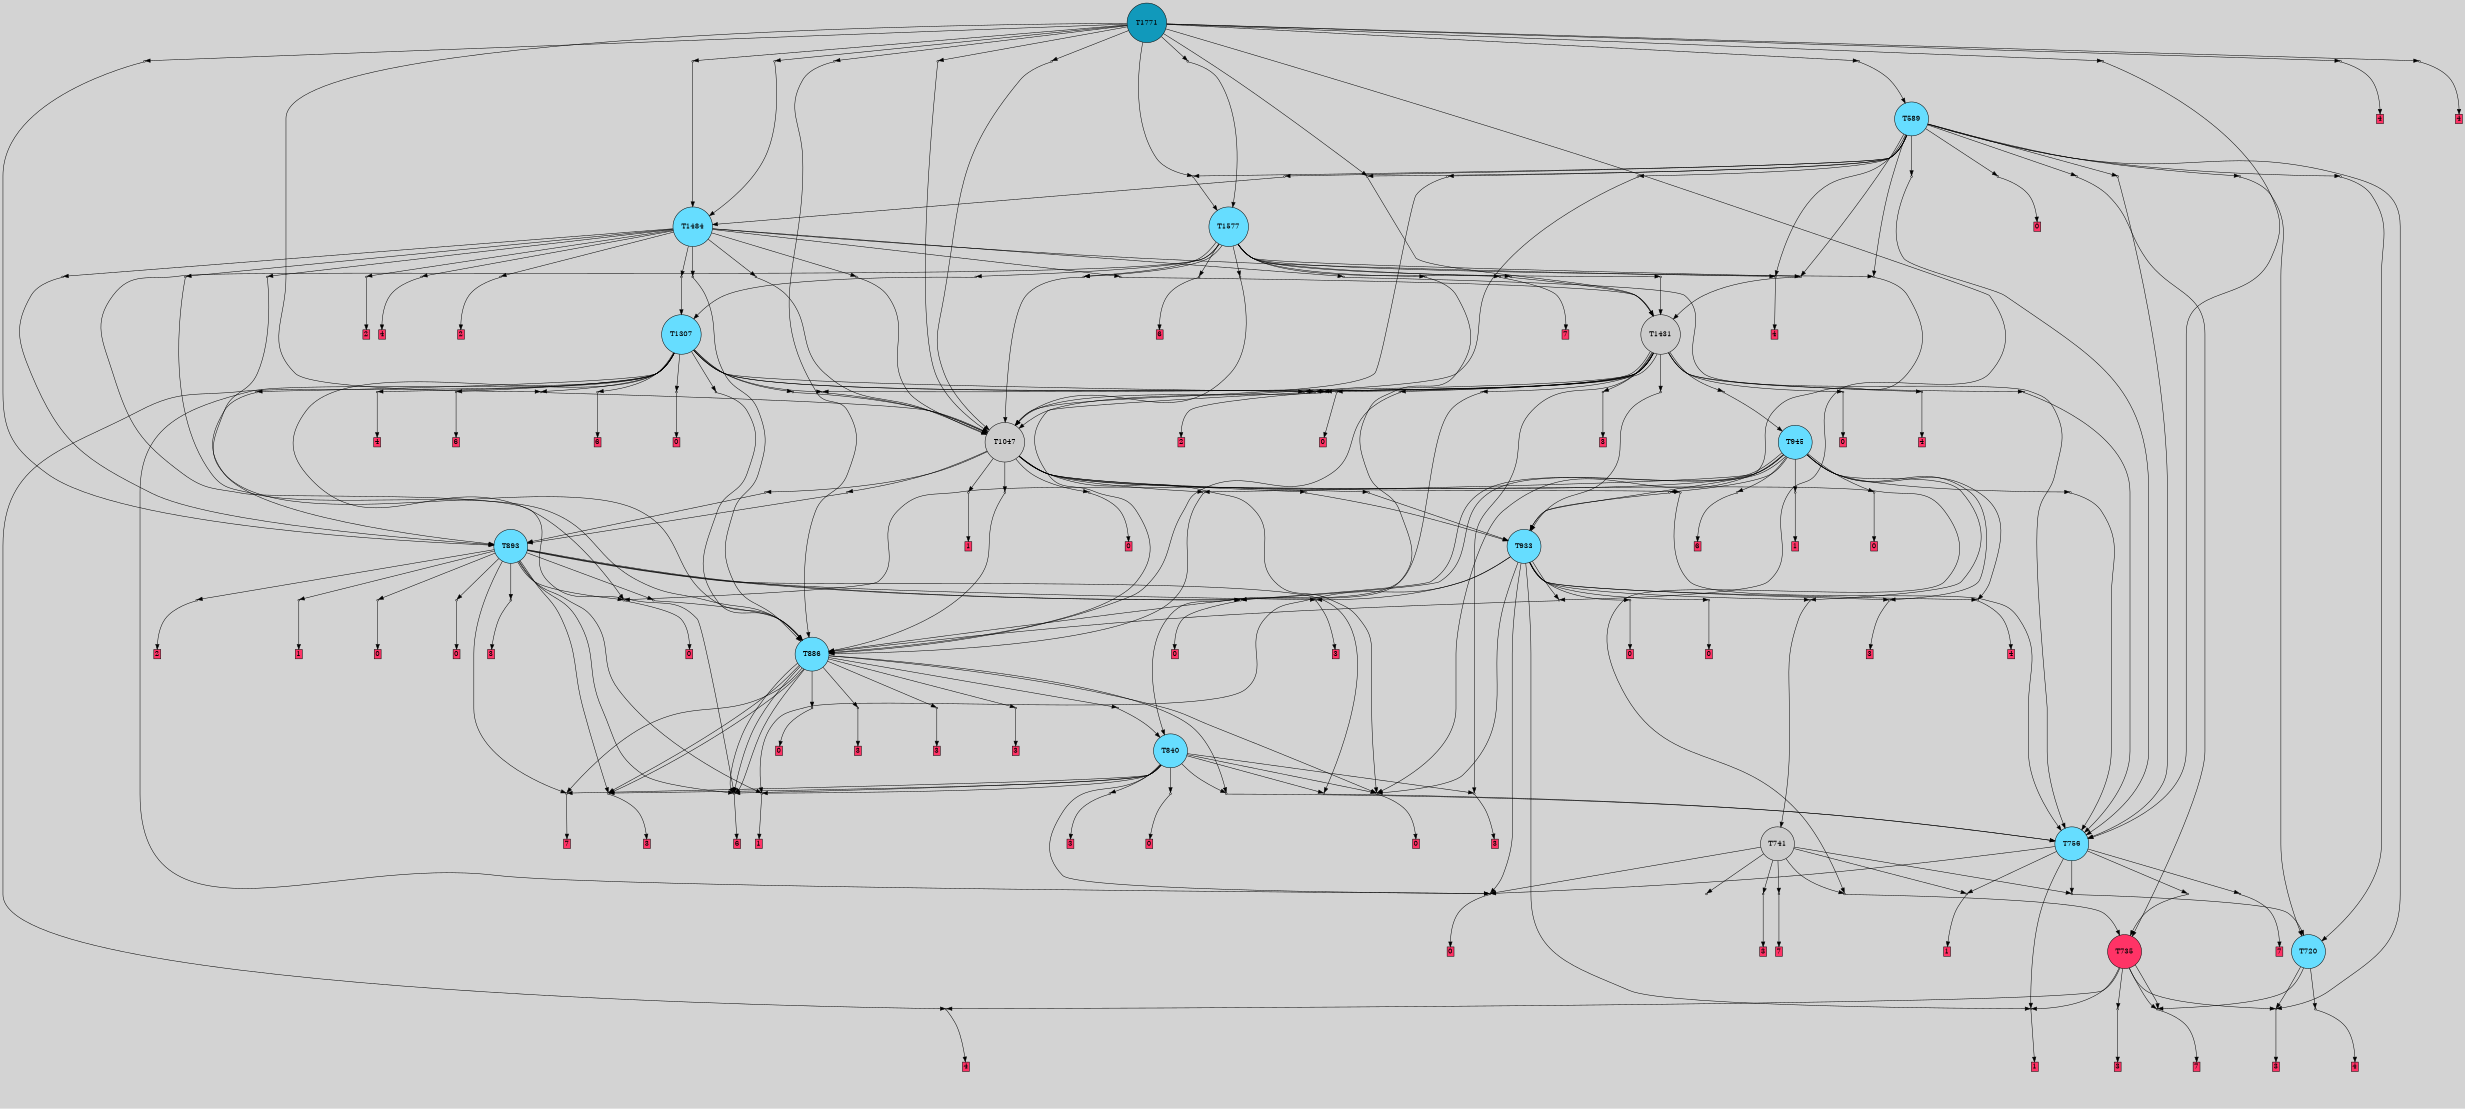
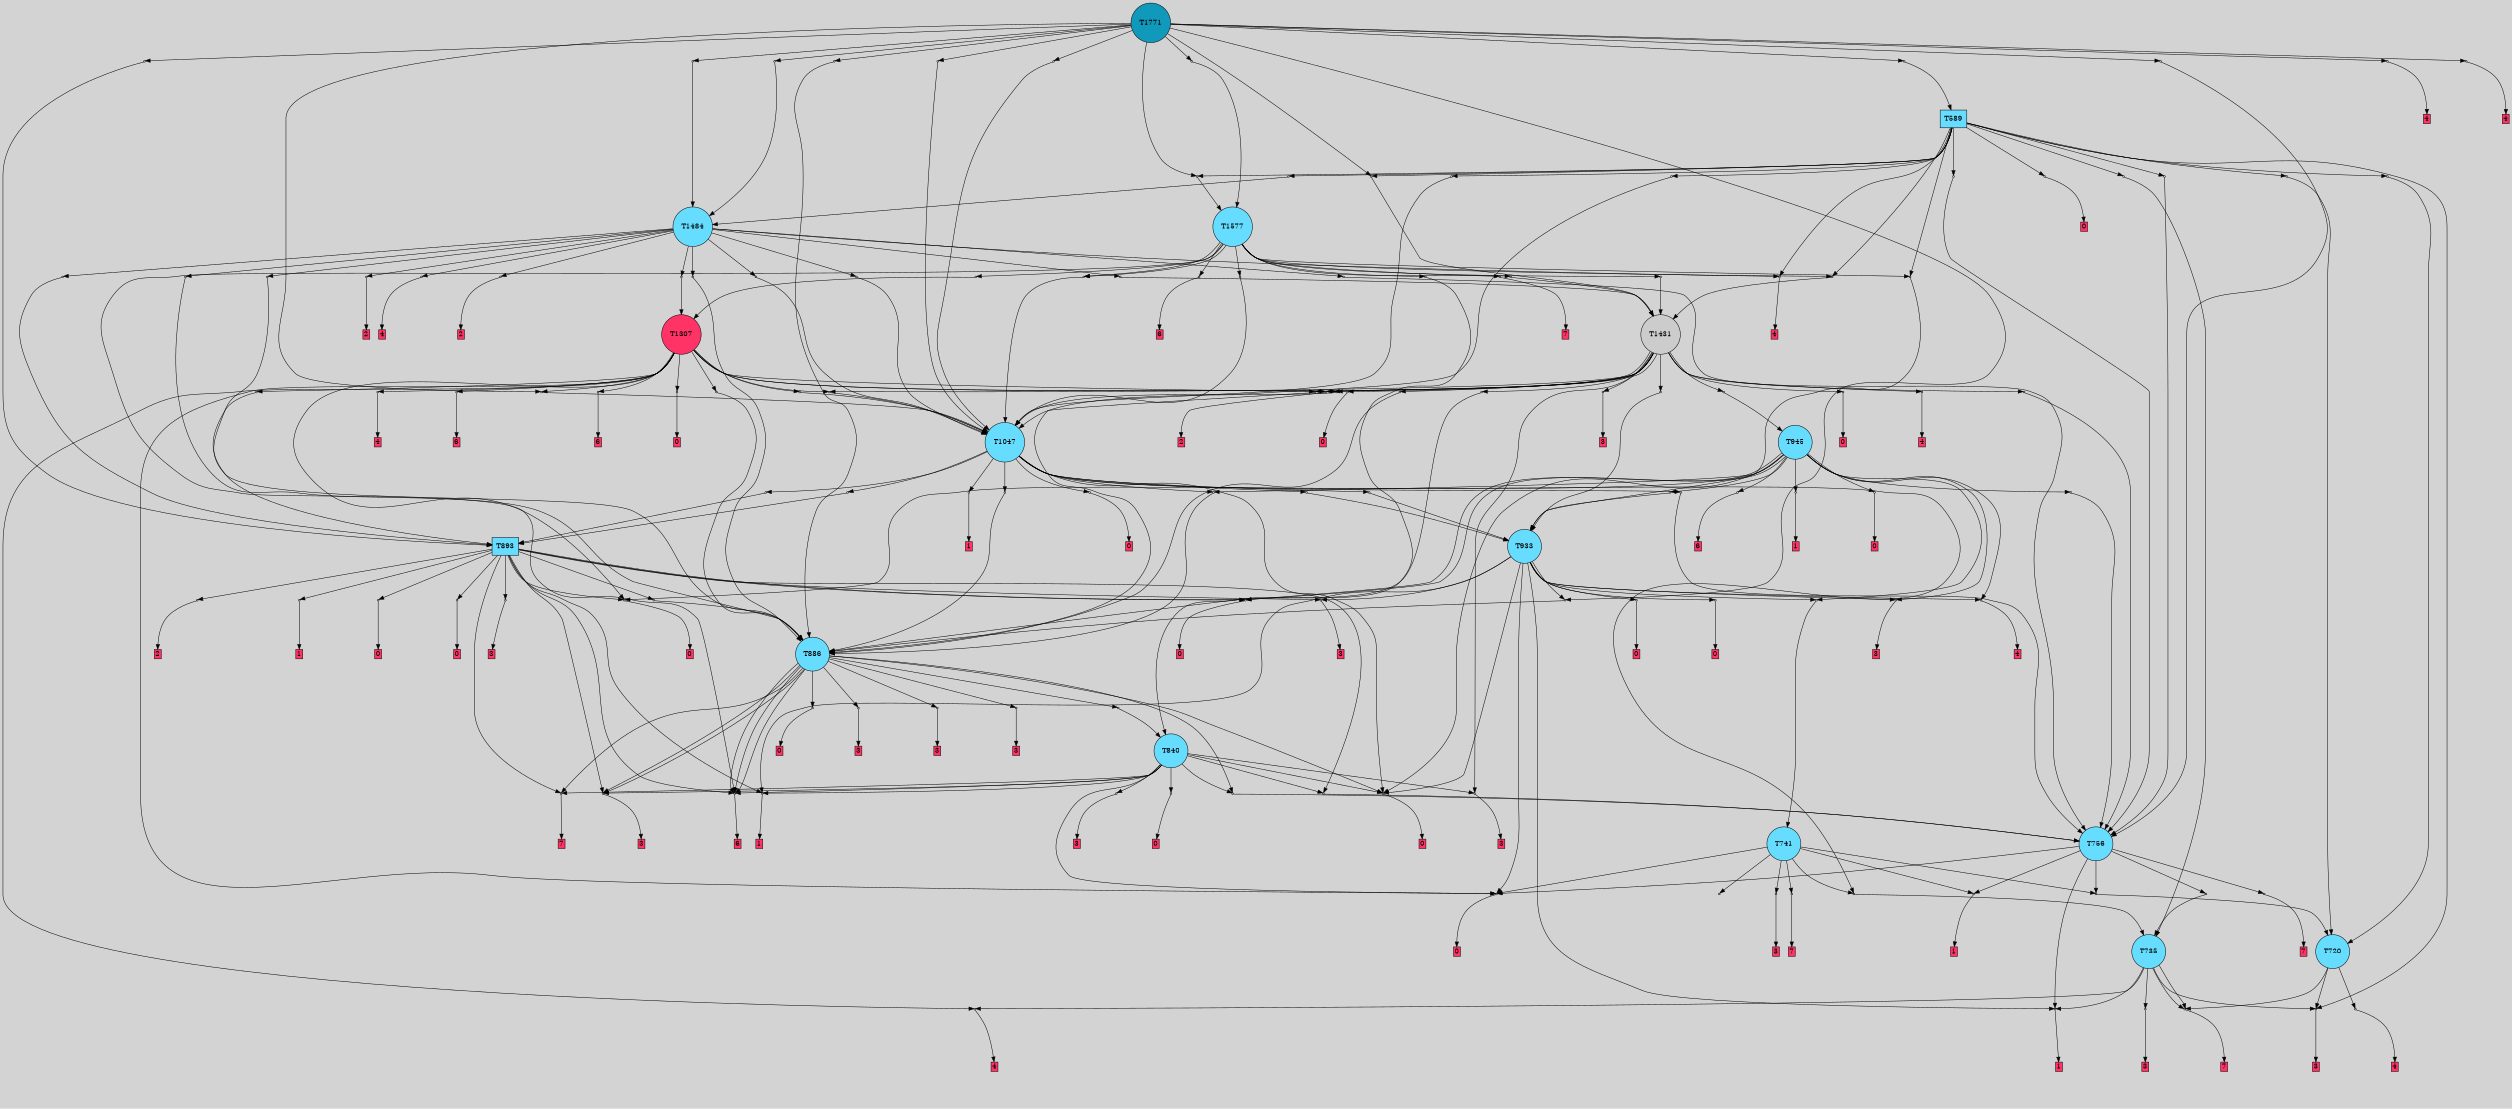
(1912, 119) -> (1953, 119)
(681, 334) -> (681, 334)
(1005, 442) -> (1005, 442)
(511, 546) -> (505, 546)
(1777, 844) -> (1784, 844)
(2125, 952) -> (2149, 952)
